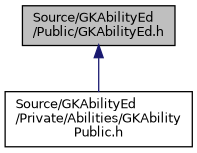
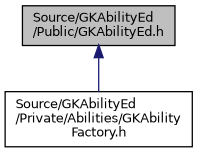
(99, 119) -> (99, 119)
